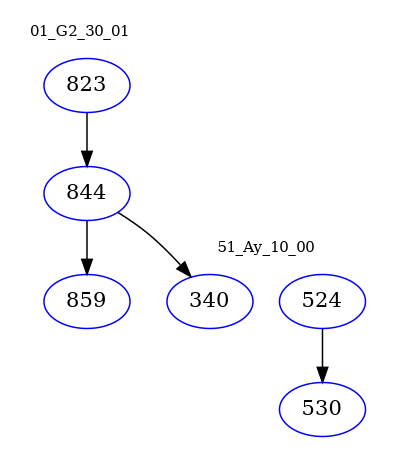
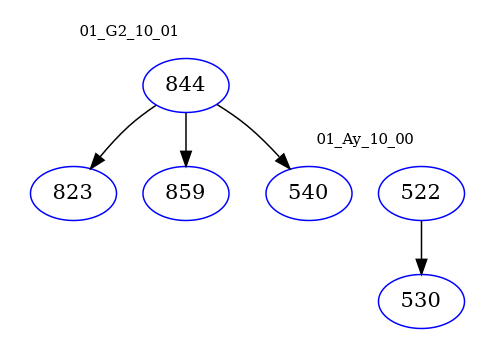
(80, 32) -> (130, 32)
(87, 132) -> (126, 129)
(266, 248) -> (365, 140)
(210, 302) -> (309, 194)
(322, 302) -> (422, 194)
